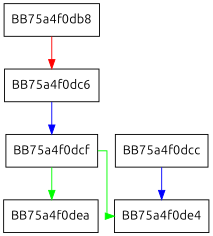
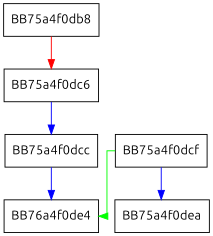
(52, 113) -> (51, 113)
(52, 179) -> (161, 179)
(162, 216) -> (51, 216)
